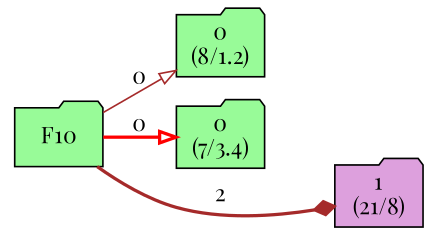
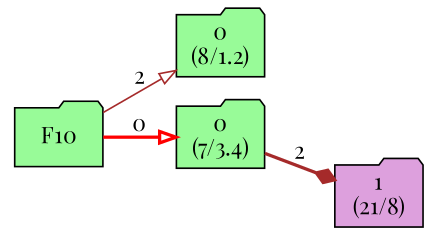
(140, 78) -> (140, 78)
(201, 212) -> (290, 163)
